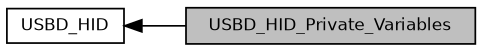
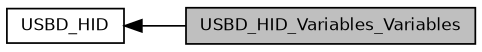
(331, 26) -> (331, 26)
